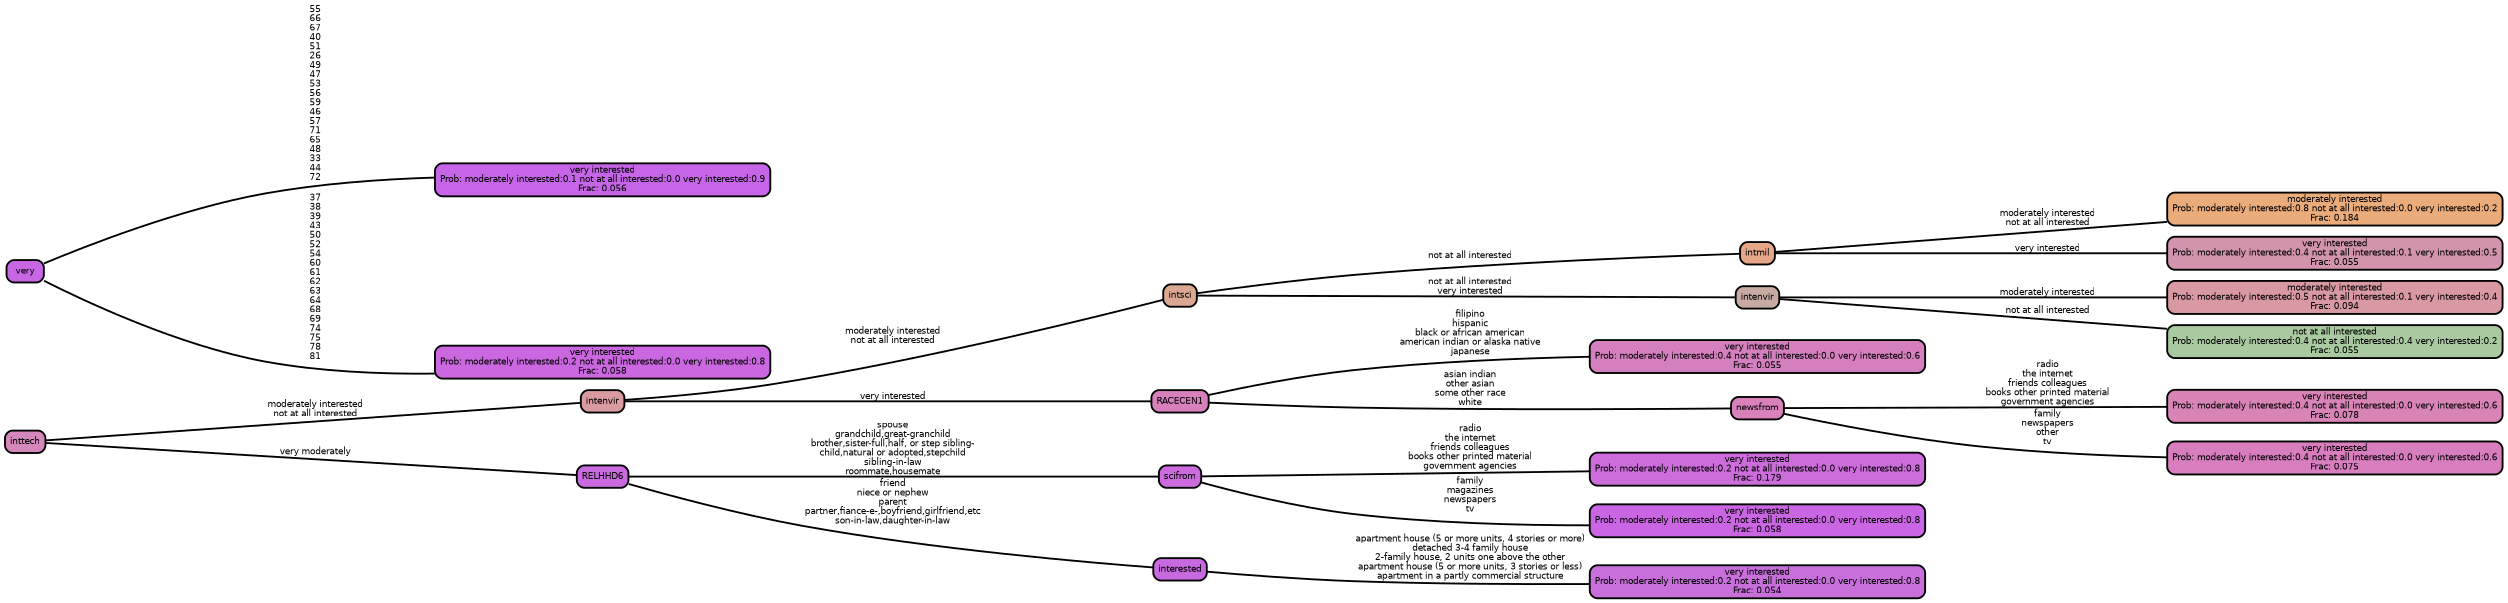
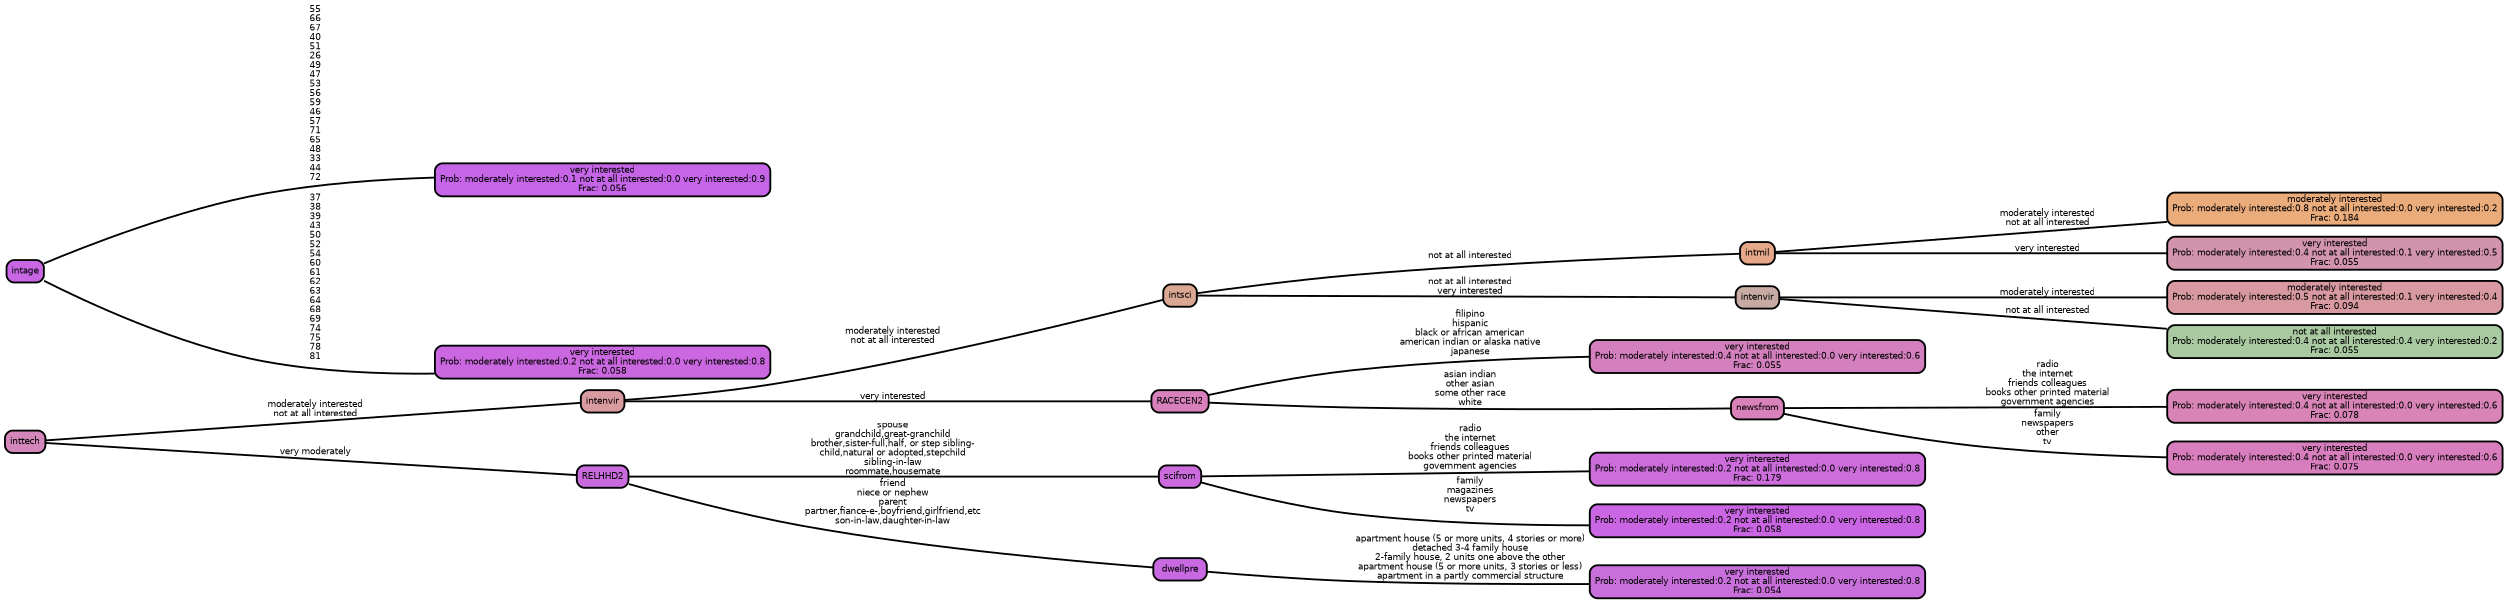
(25, 271) -> (25, 271)
(1180, 401) -> (1180, 401)
(603, 477) -> (603, 477)
(1180, 569) -> (1180, 569)
